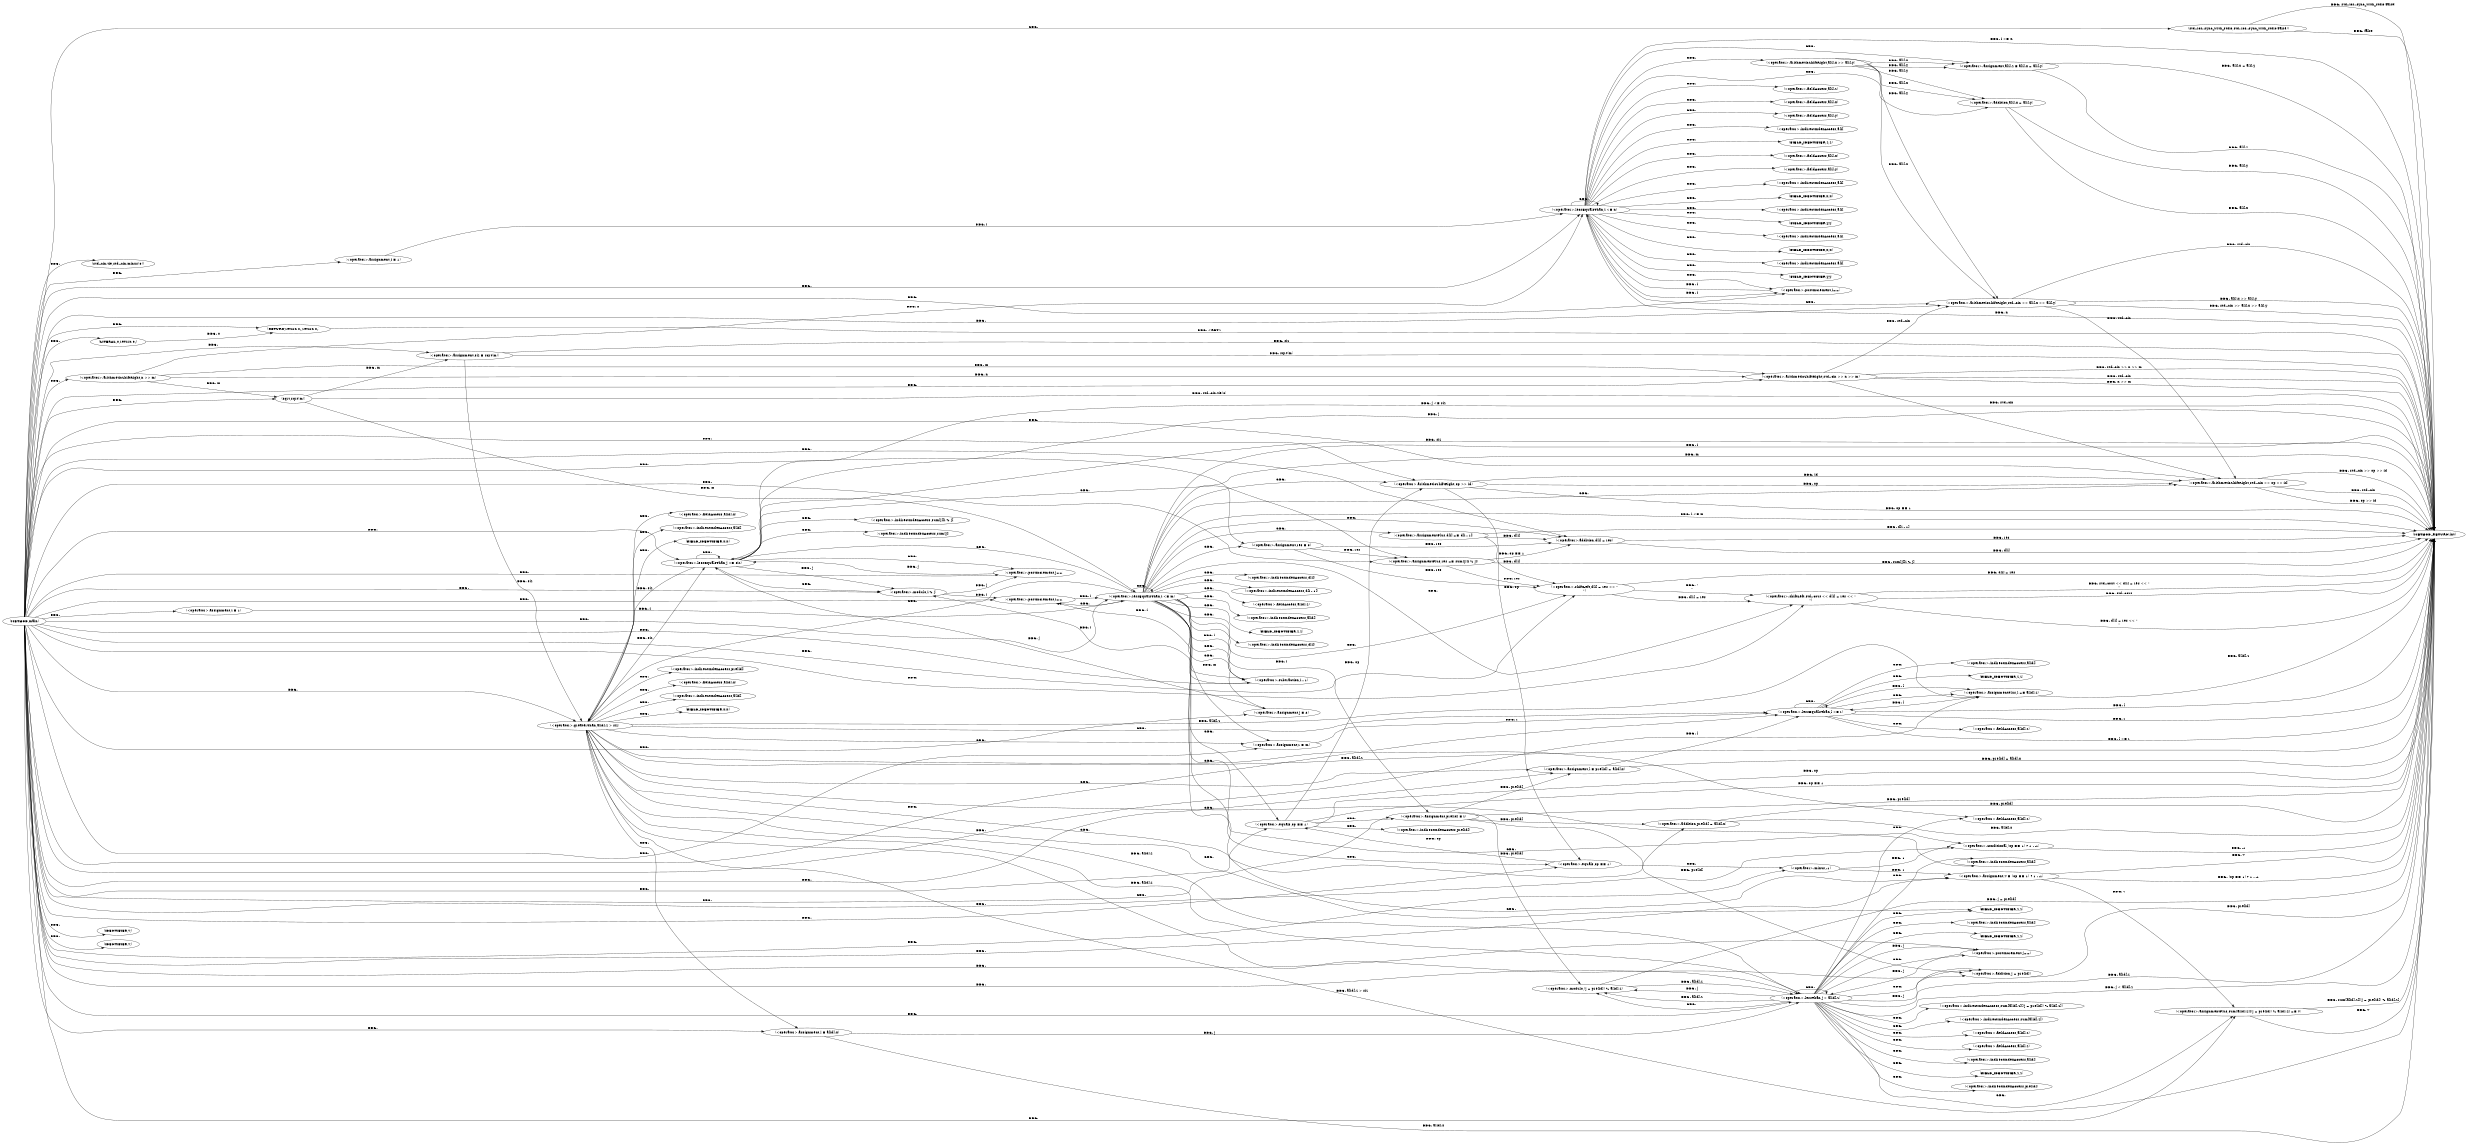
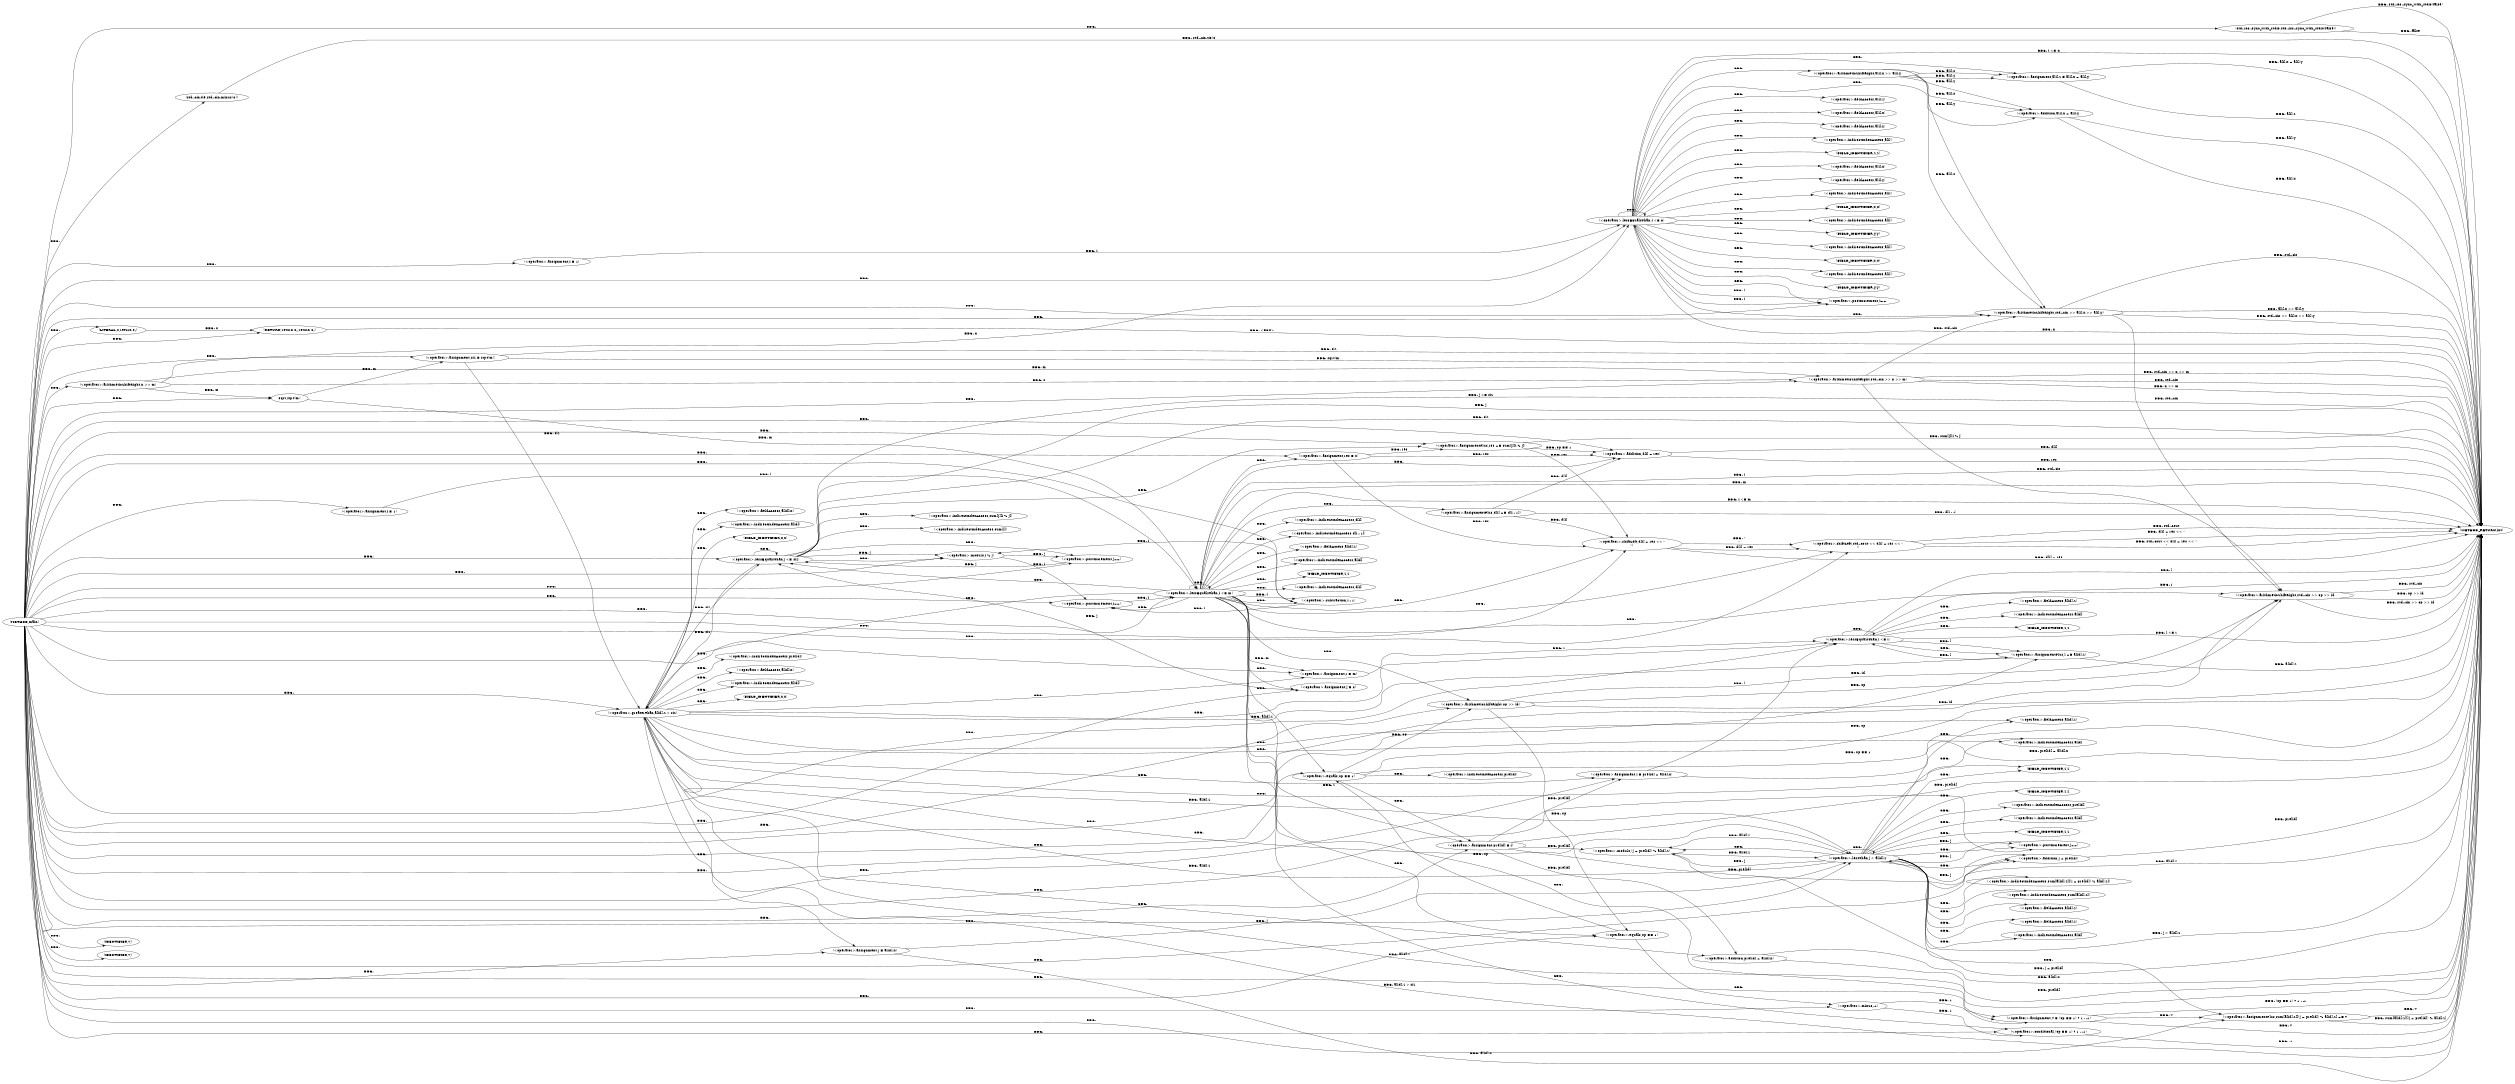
(1034, 27) -> (1092, 27)
(1419, 395) -> (1553, 40)
(1898, 508) -> (1946, 702)
